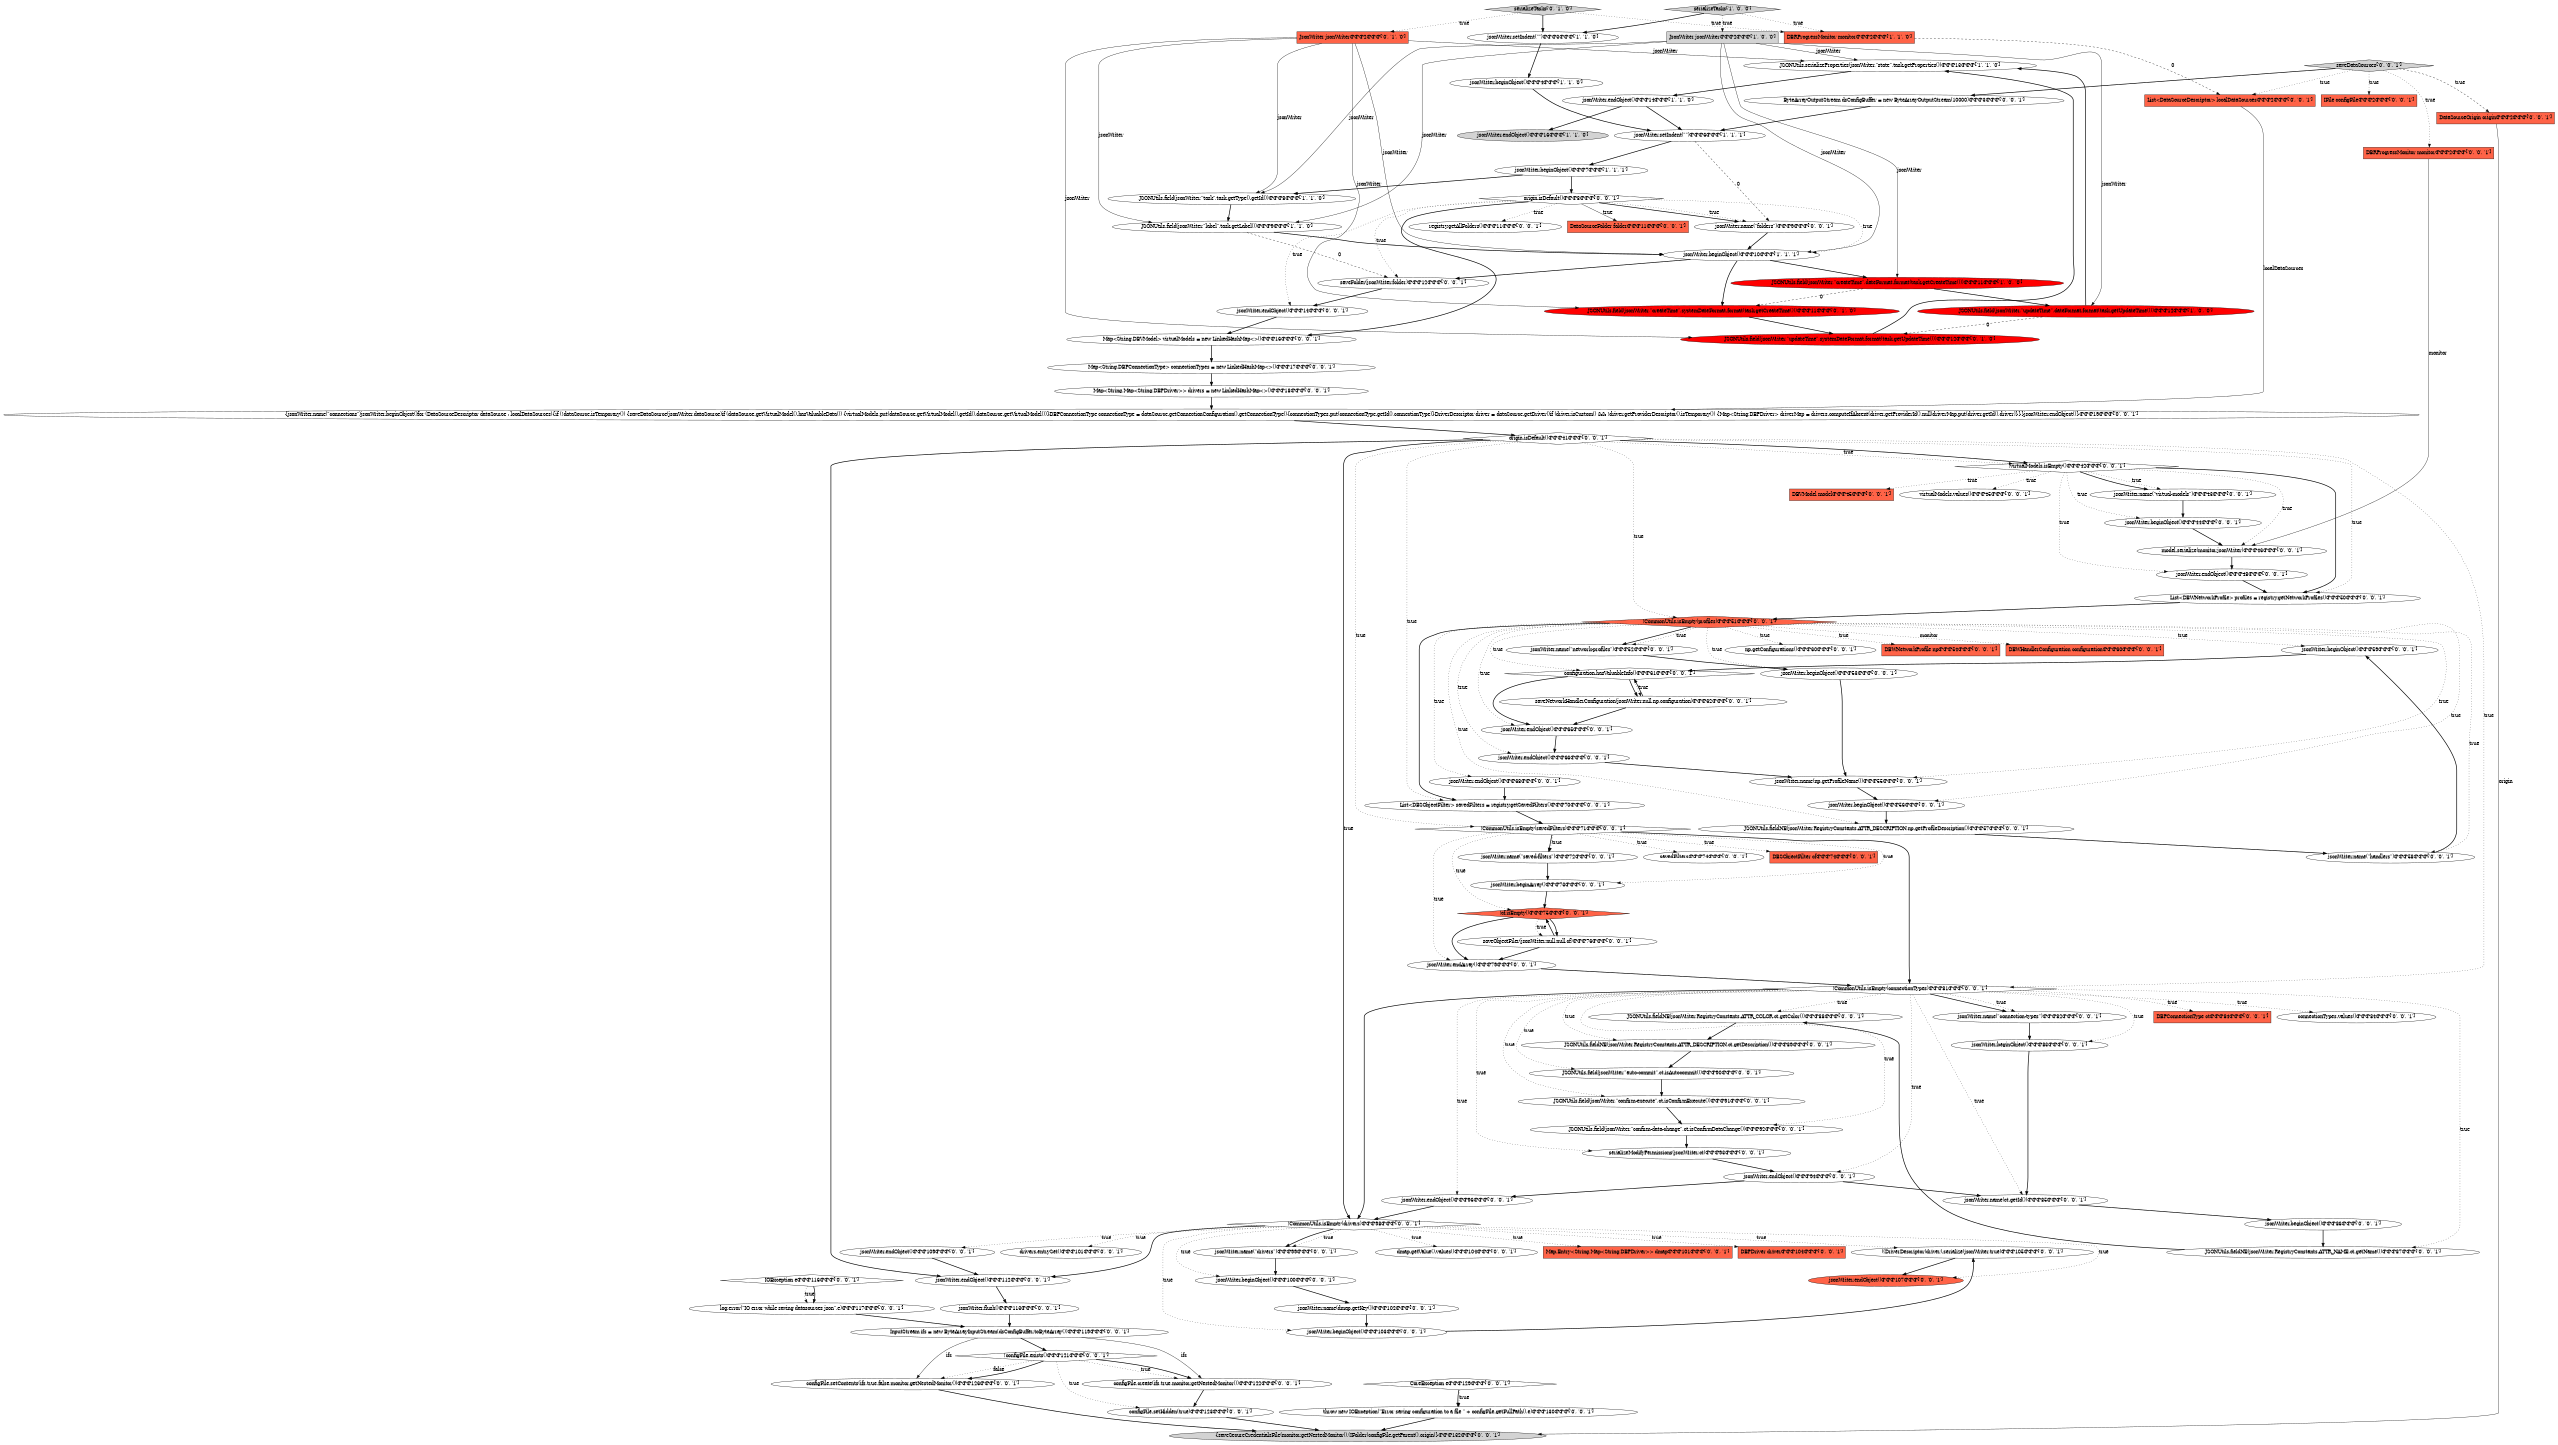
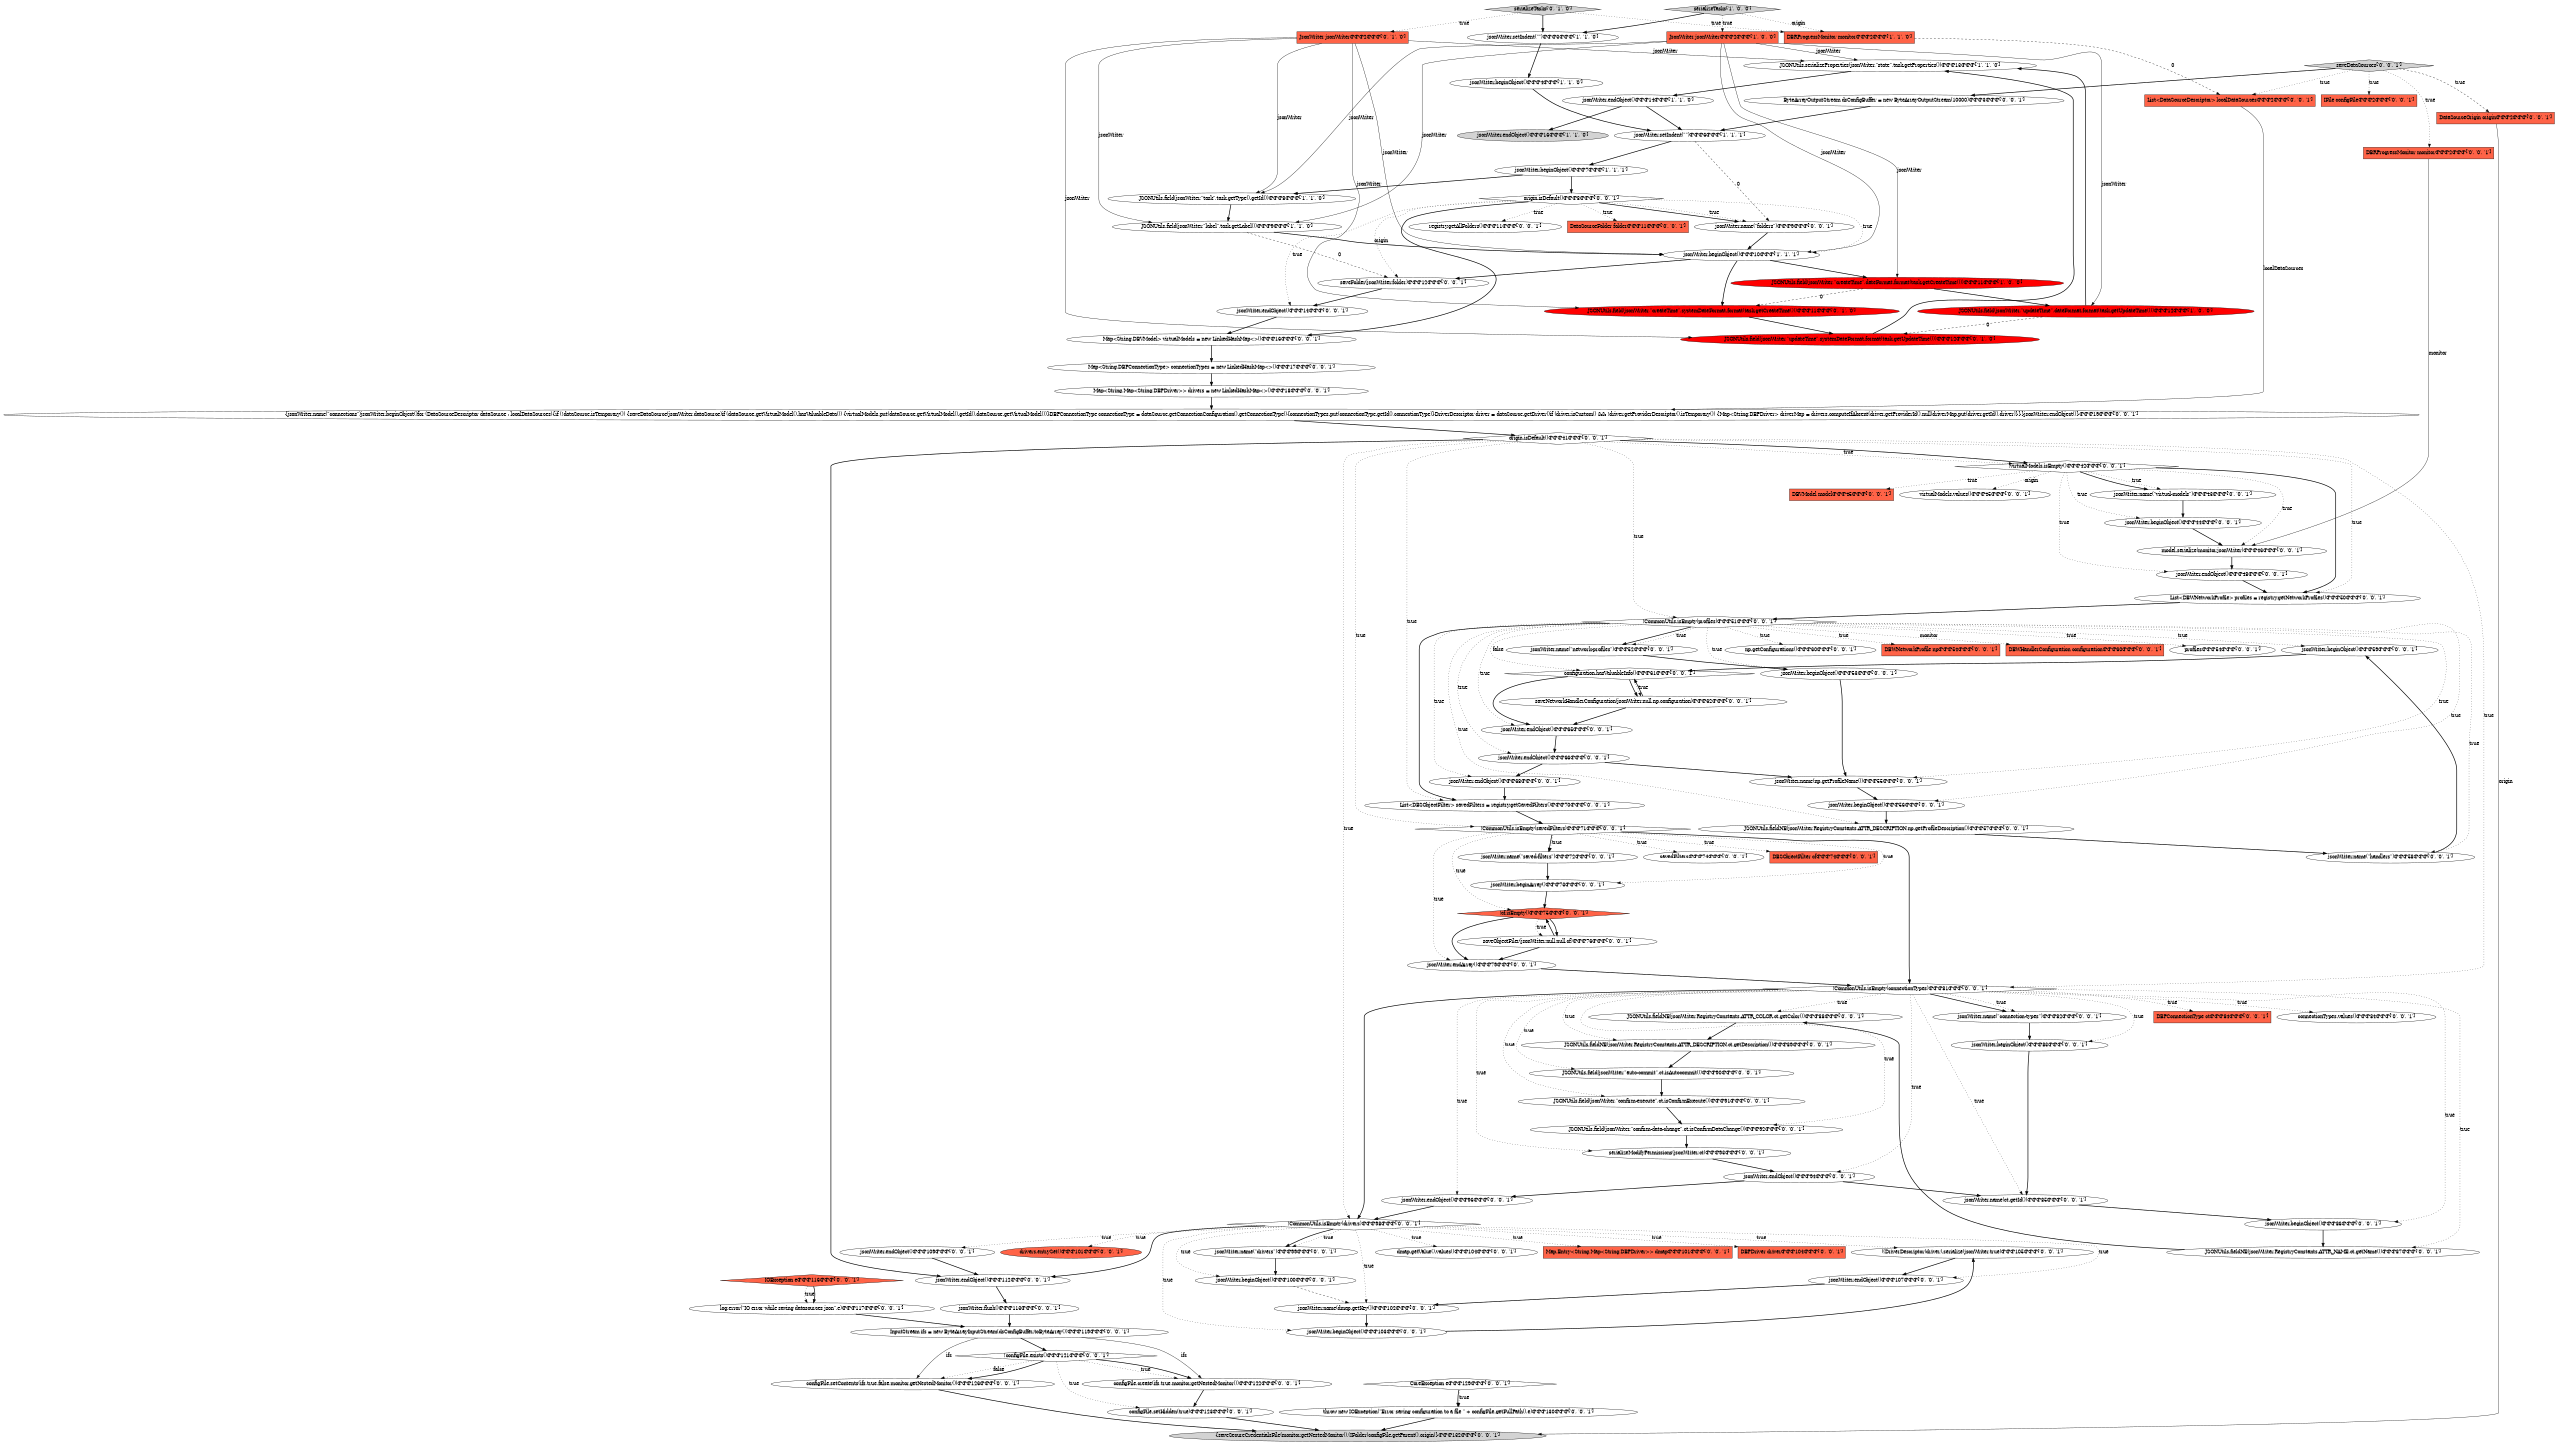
(1798, 23) -> (1798, 23)
(1722, 38) -> (1722, 38)
(1598, 212) -> (1598, 212)
(1381, 241) -> (1381, 241)
(2031, 481) -> (2031, 481)
(1709, 622) -> (1709, 622)
(1498, 650) -> (1498, 650)
none -> (2222, 650)
(1344, 764) -> (1344, 764)
none -> (1531, 769)
none -> (2343, 994)
(1071, 1252) -> (1071, 1252)
none -> (1363, 1264)
(812, 1281) -> (812, 1281)
(1886, 1281) -> (1886, 1281)
(1319, 1294) -> (1319, 1294)
none -> (1631, 1294)
